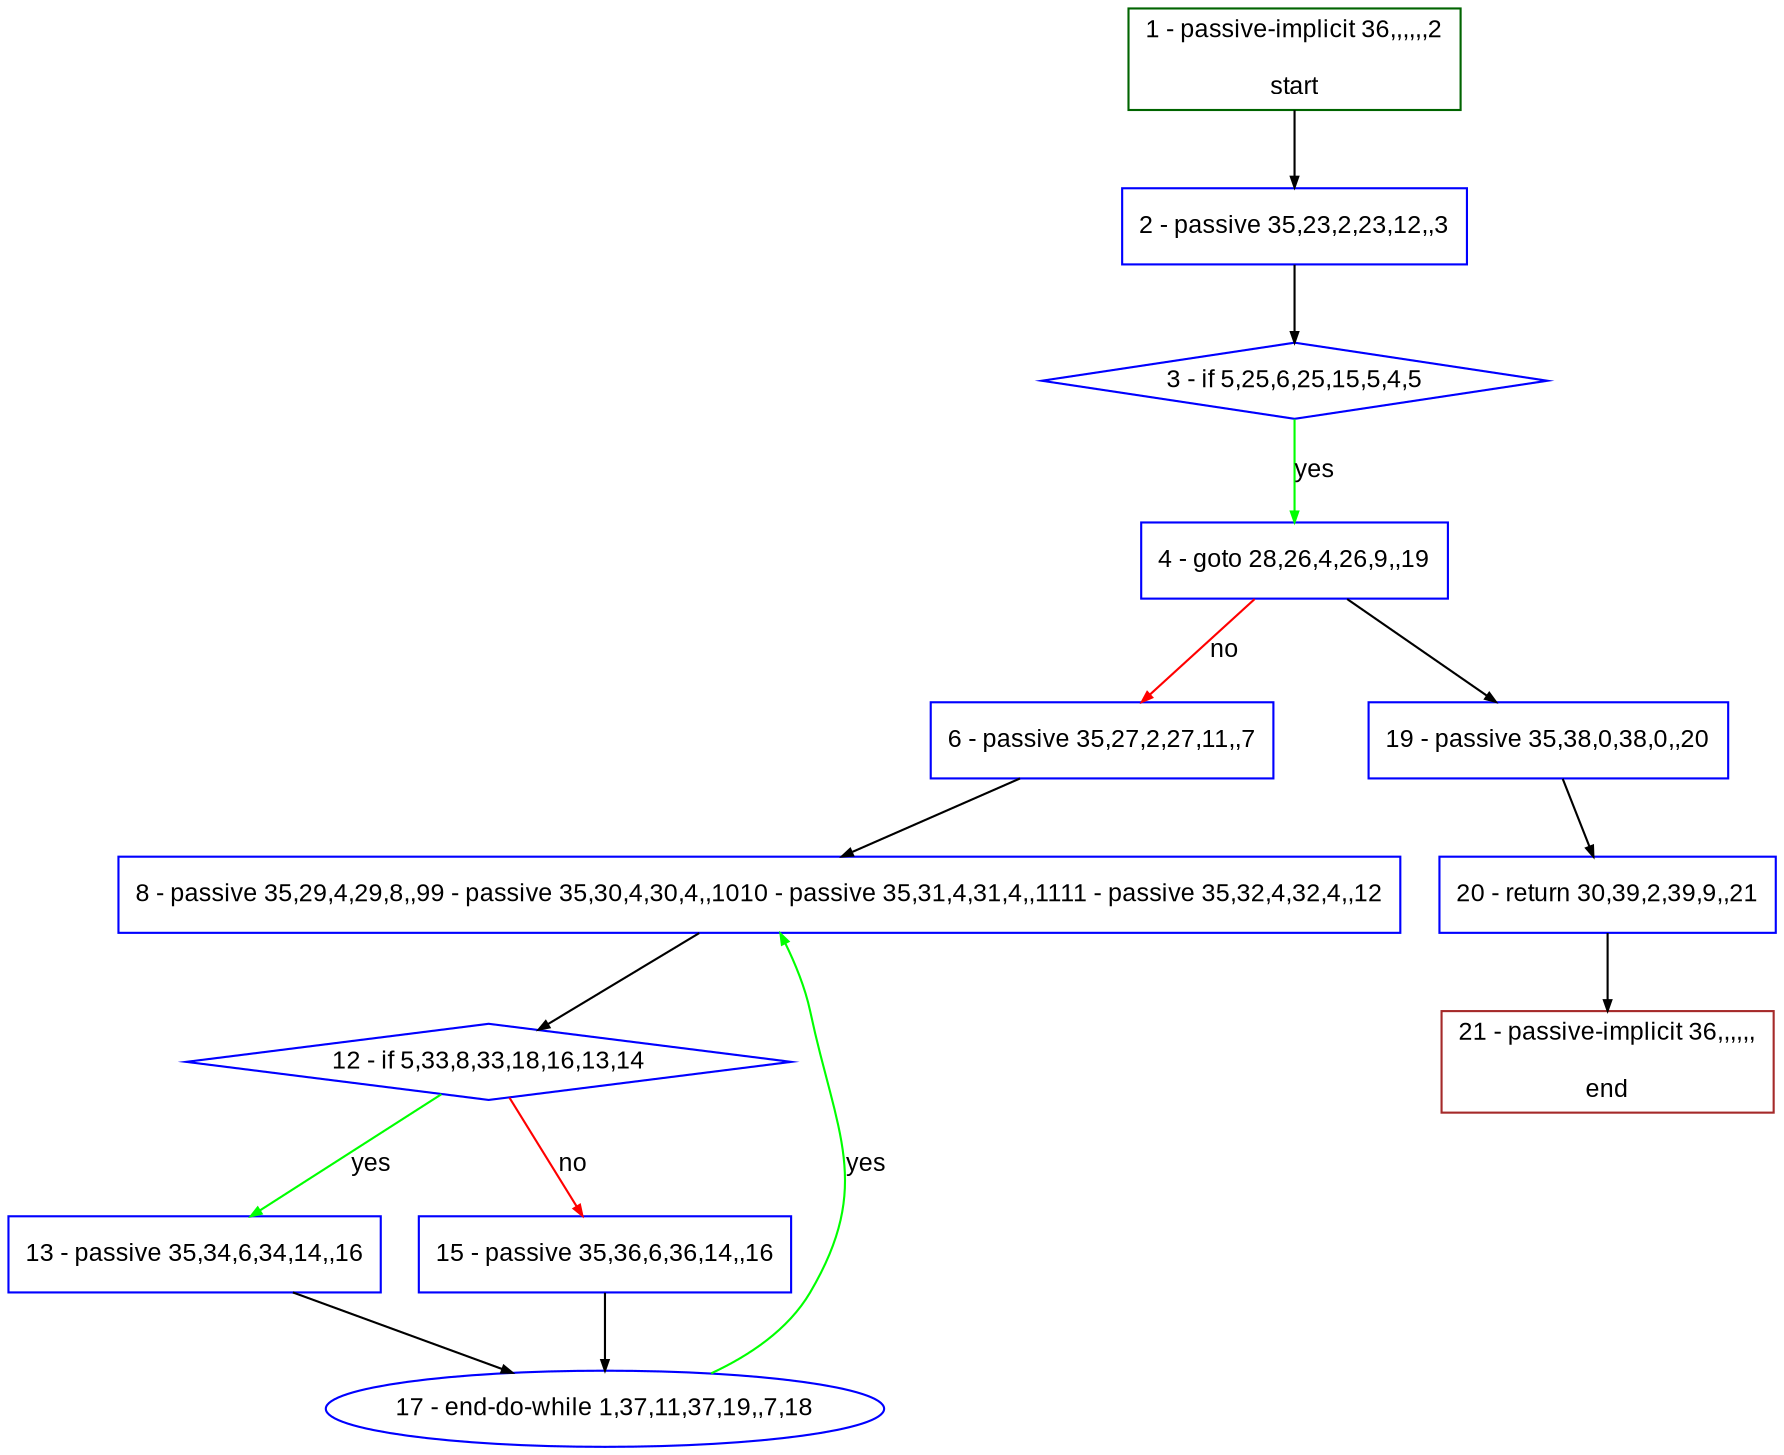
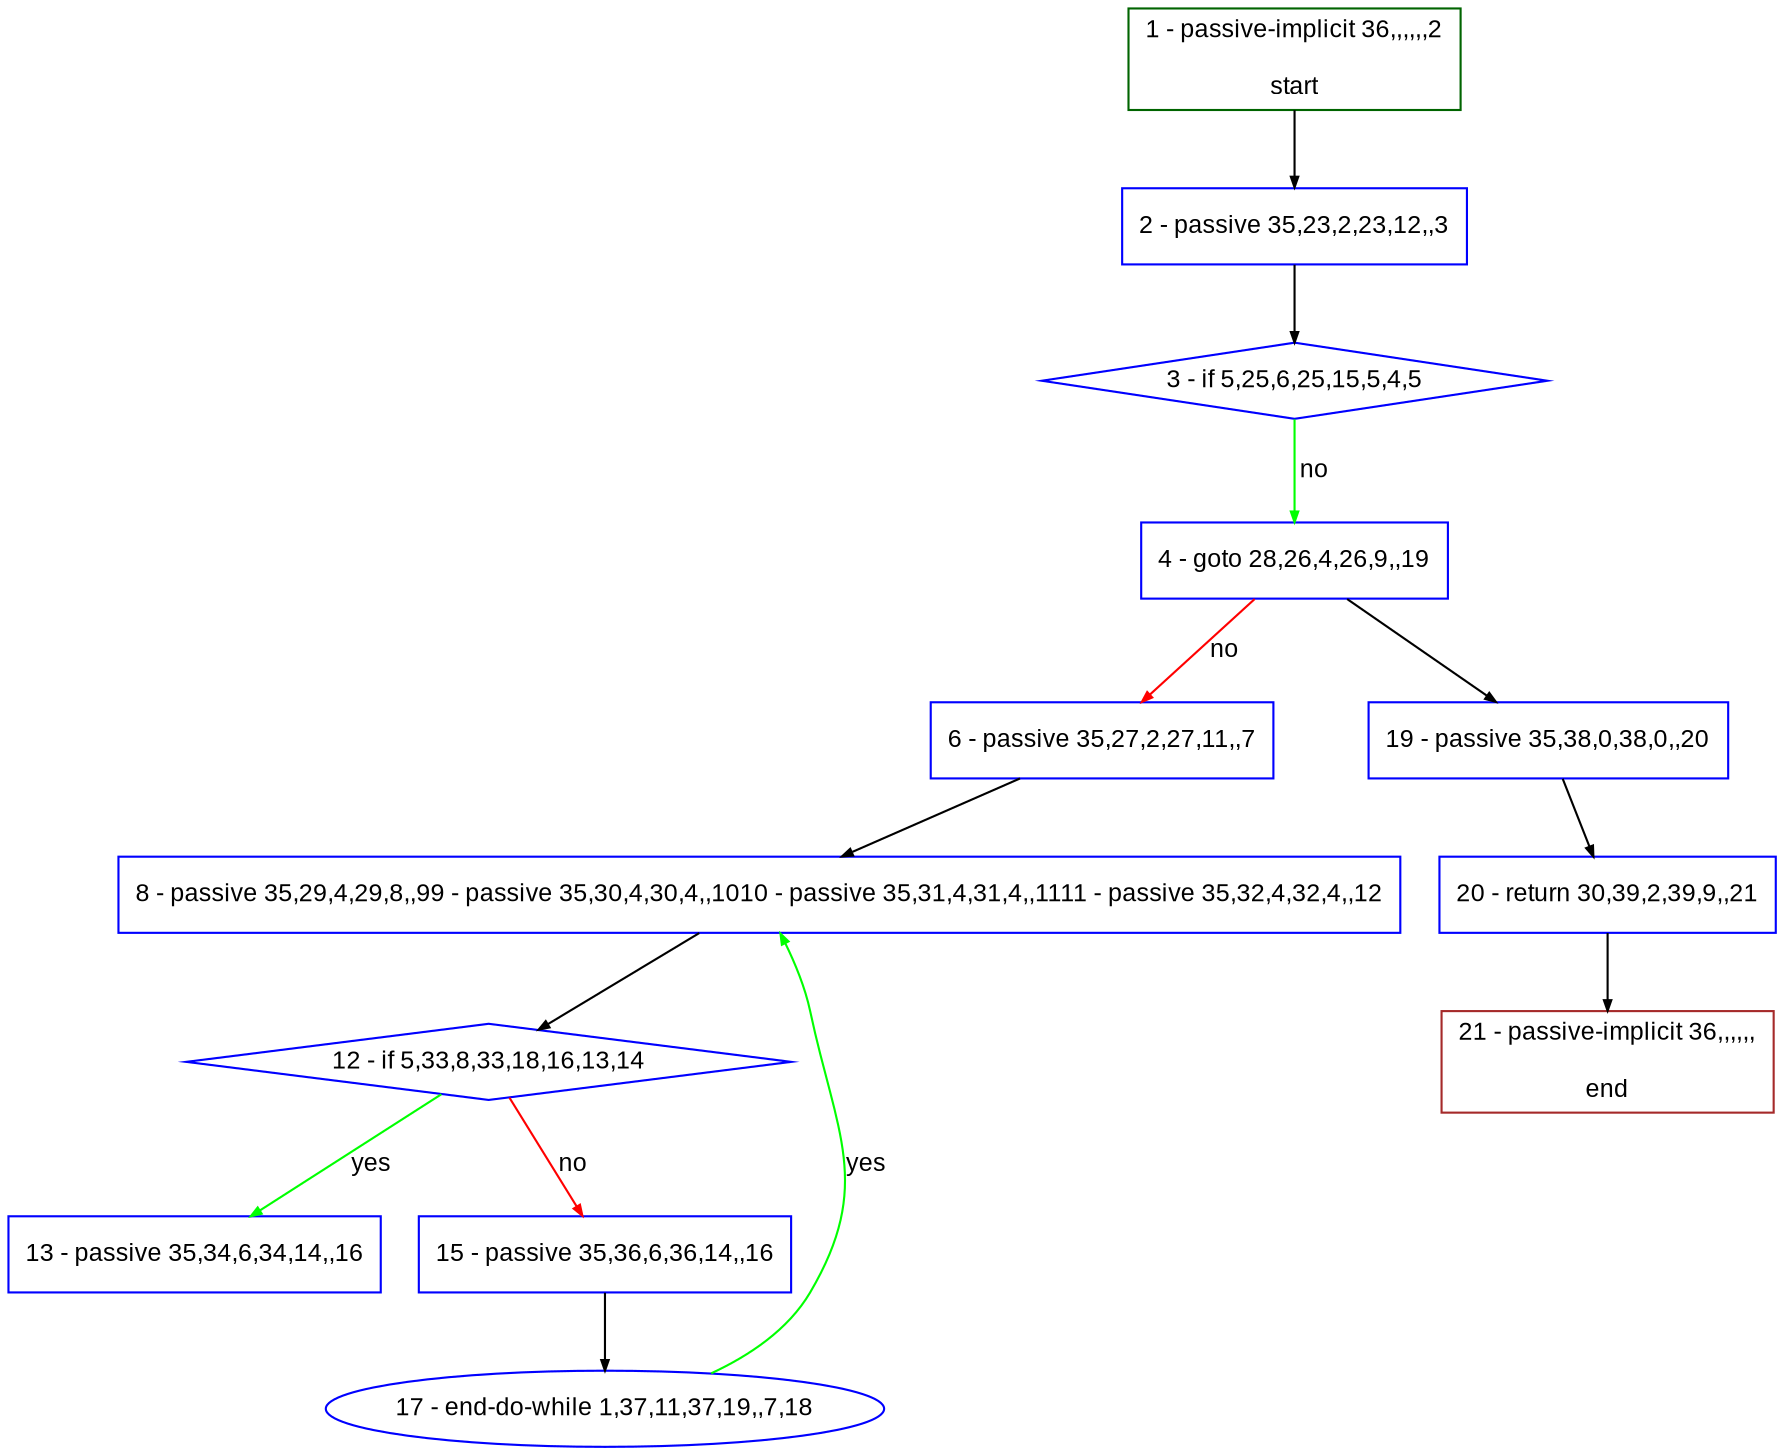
(1315, 471) -> (1315, 471)
(398, 1331) -> none
